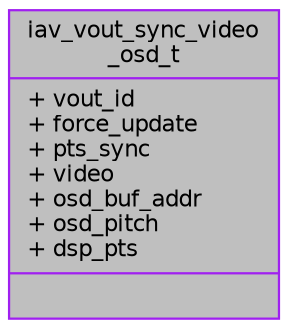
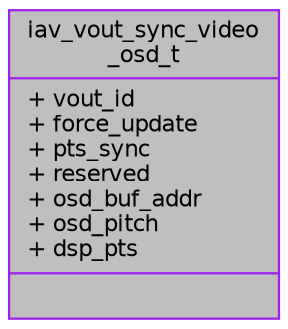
(71, 175) -> (90, 175)
